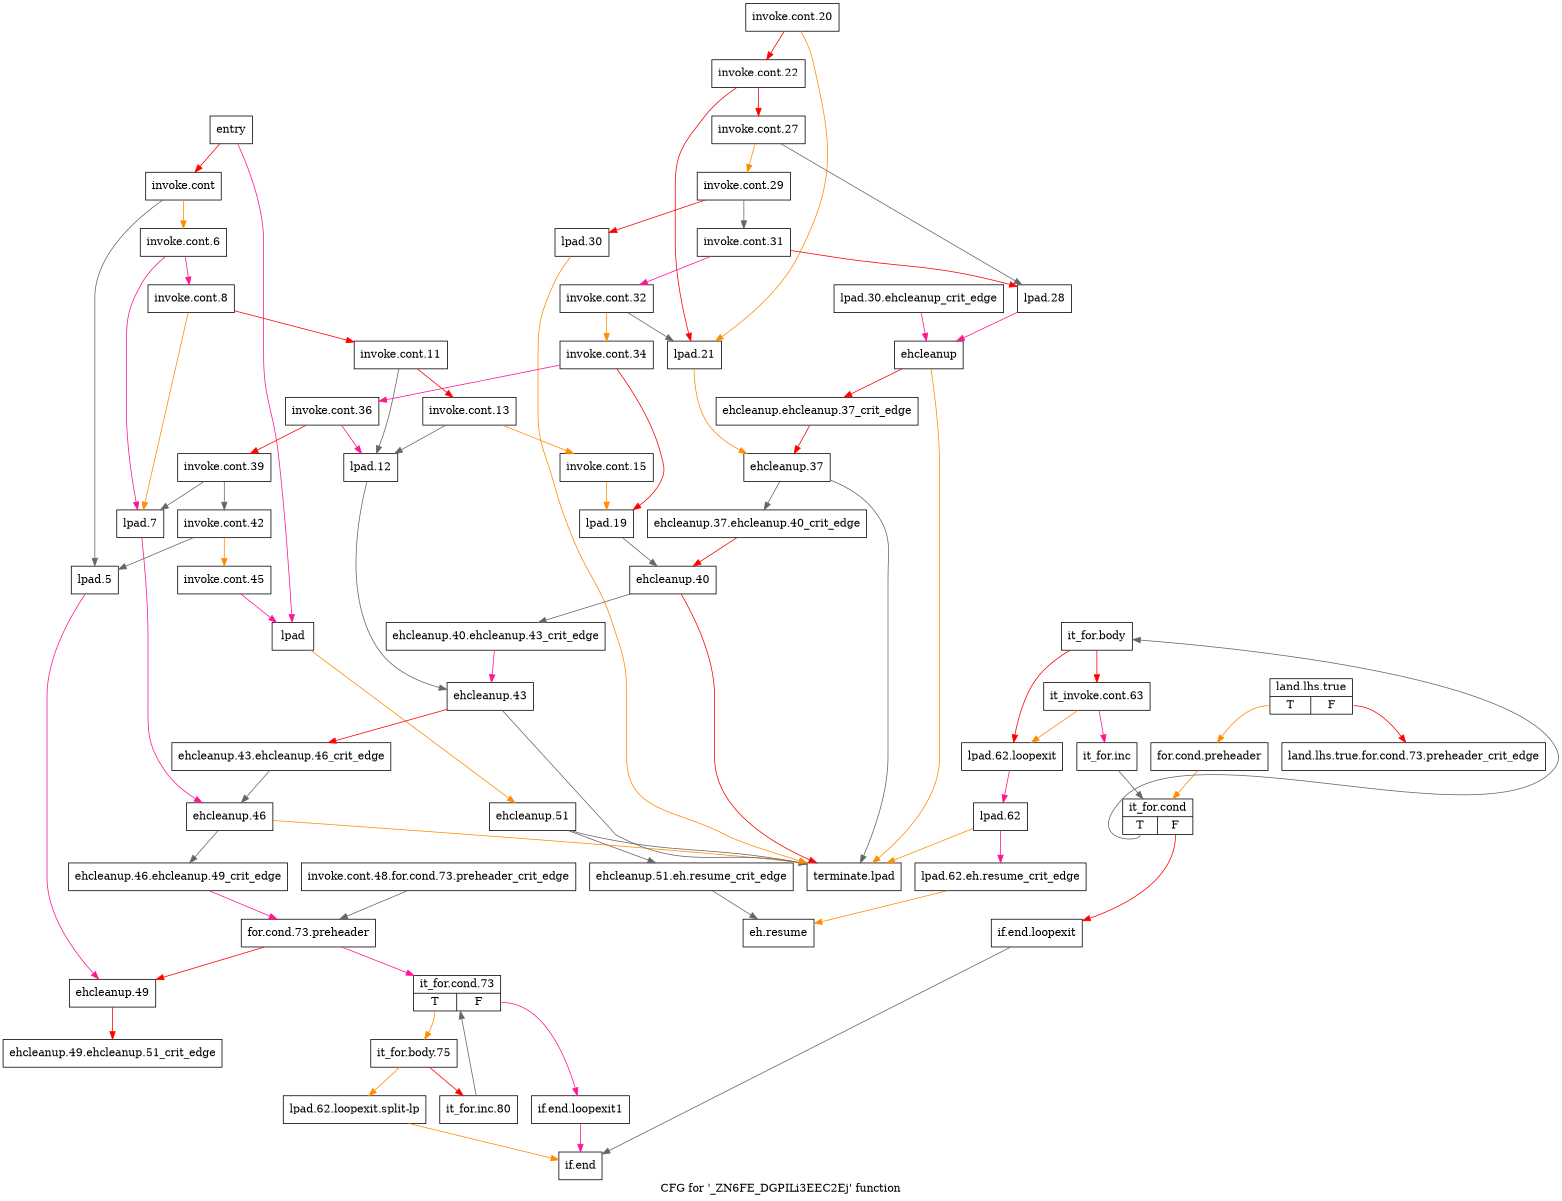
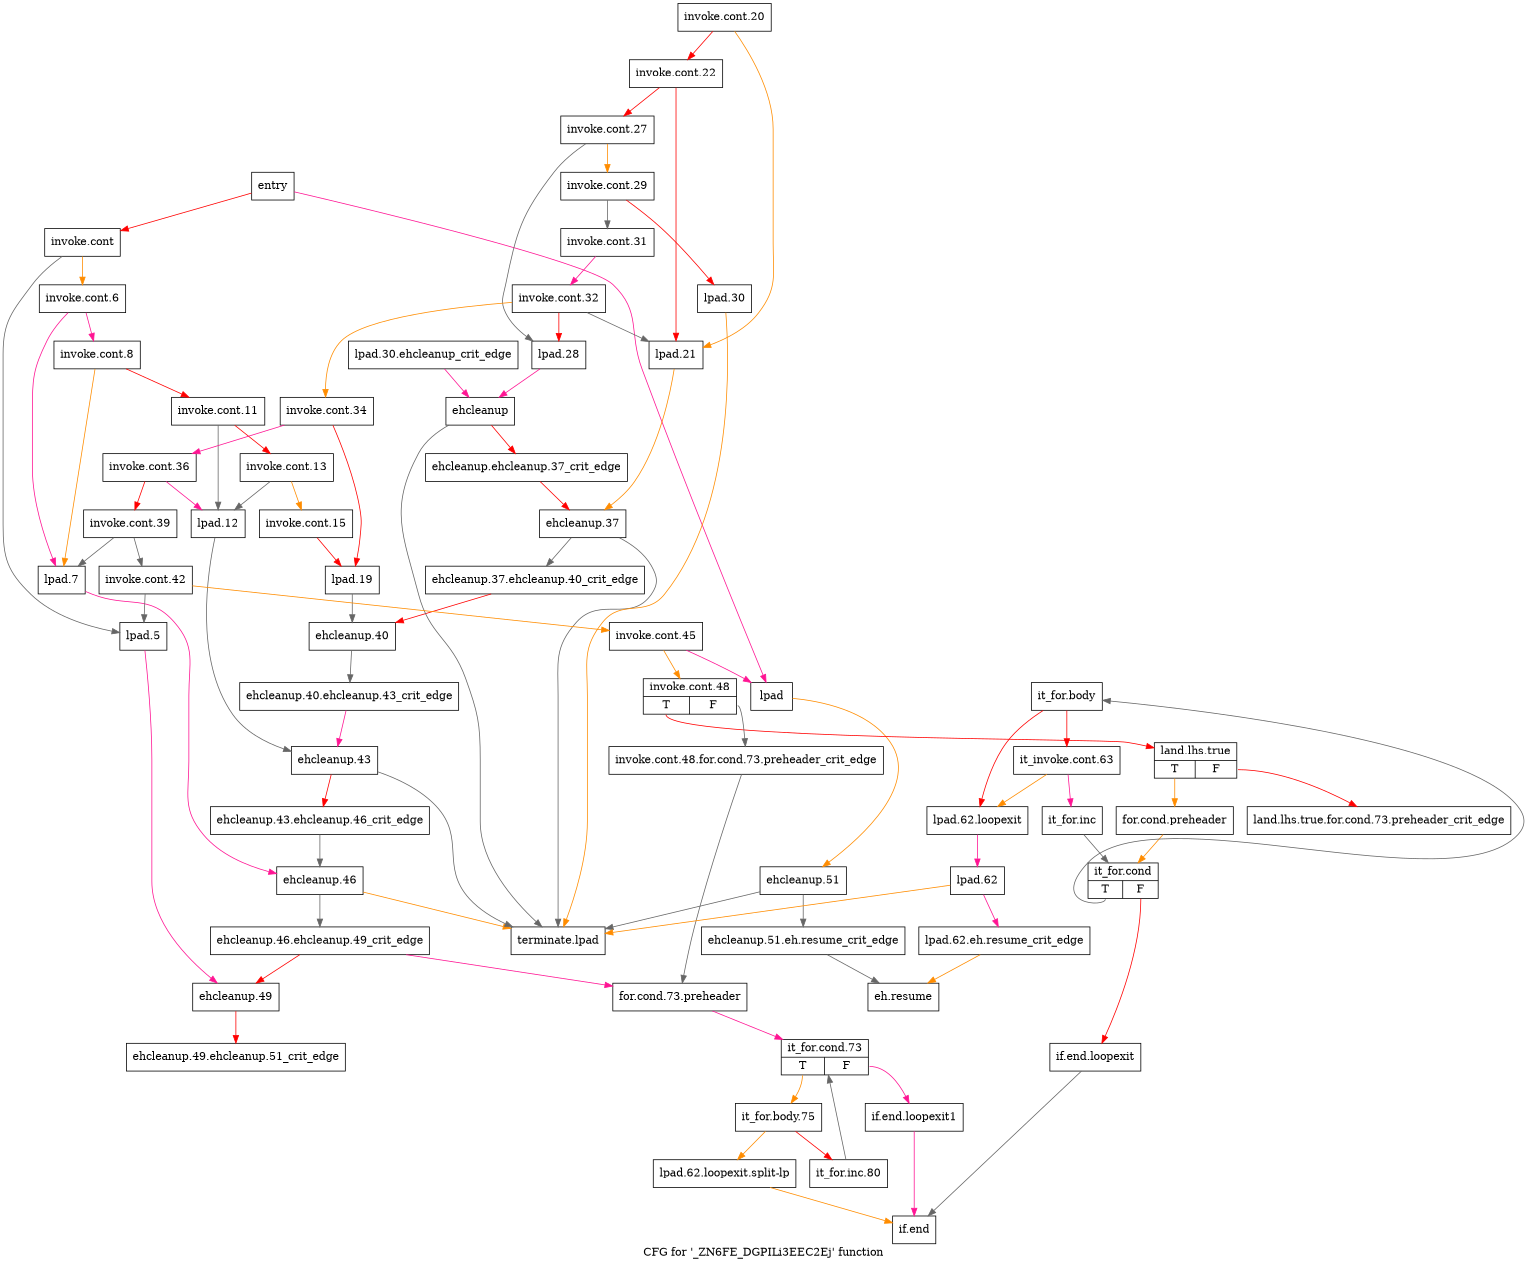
(901, 265) -> (559, 323)
(607, 492) -> (327, 549)
(940, 623) -> (461, 668)
none -> (690, 696)
(715, 746) -> none
(214, 962) -> (281, 967)
